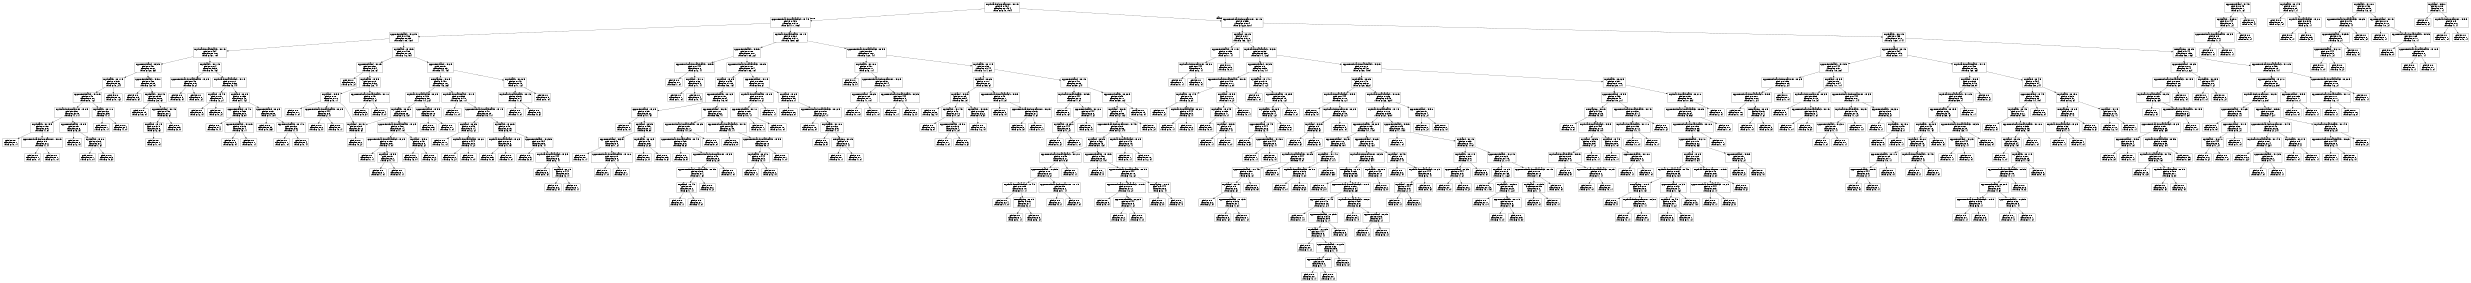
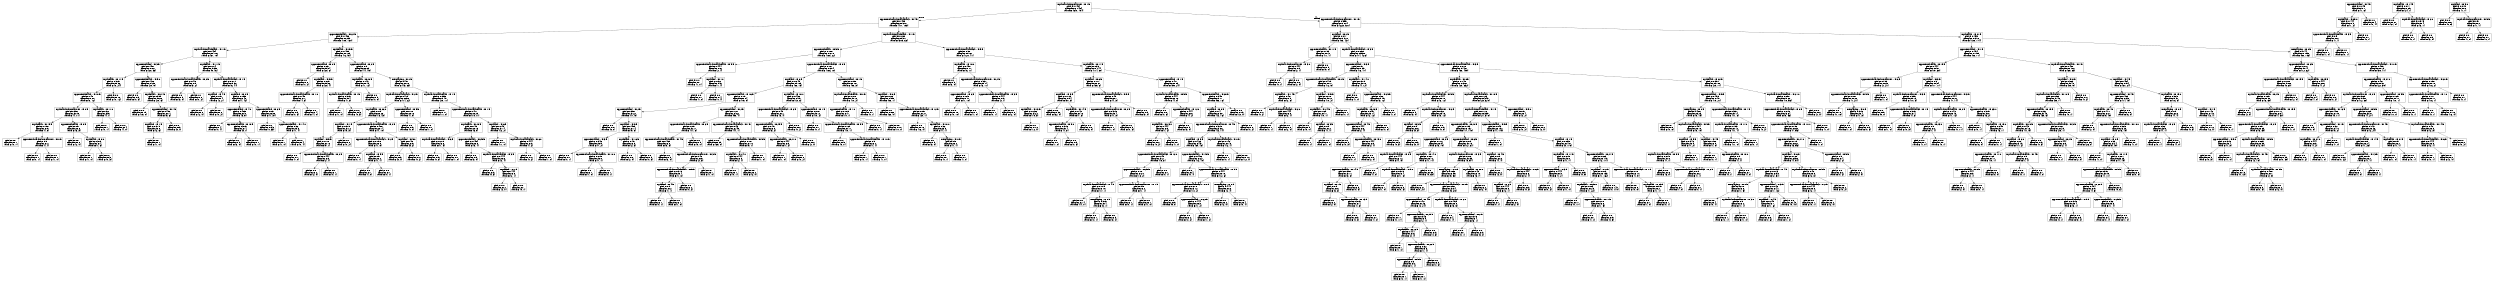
none -> (794, 89)
(347, 111) -> (334, 135)
